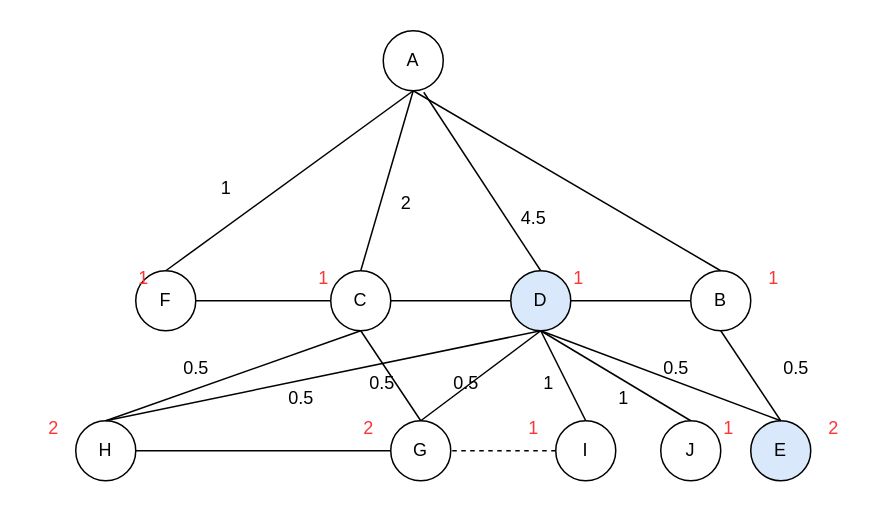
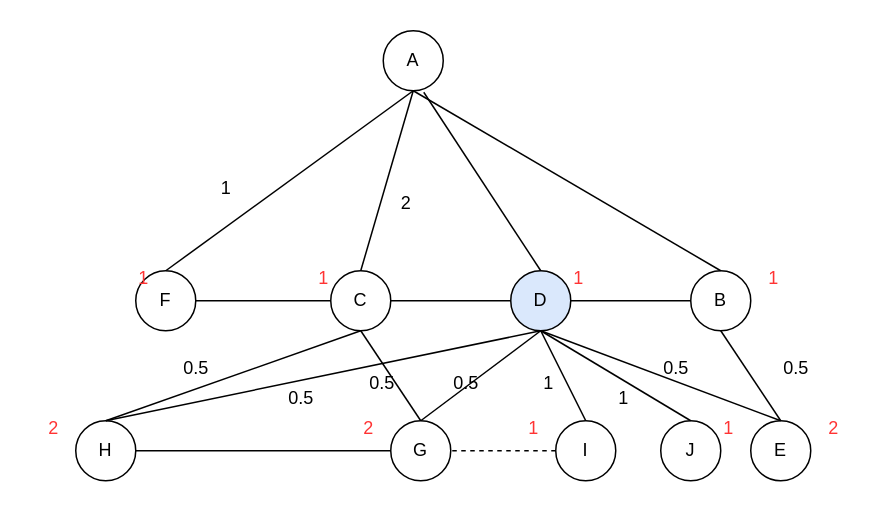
(533, 218) -> none
(781, 451) -> (781, 451)
